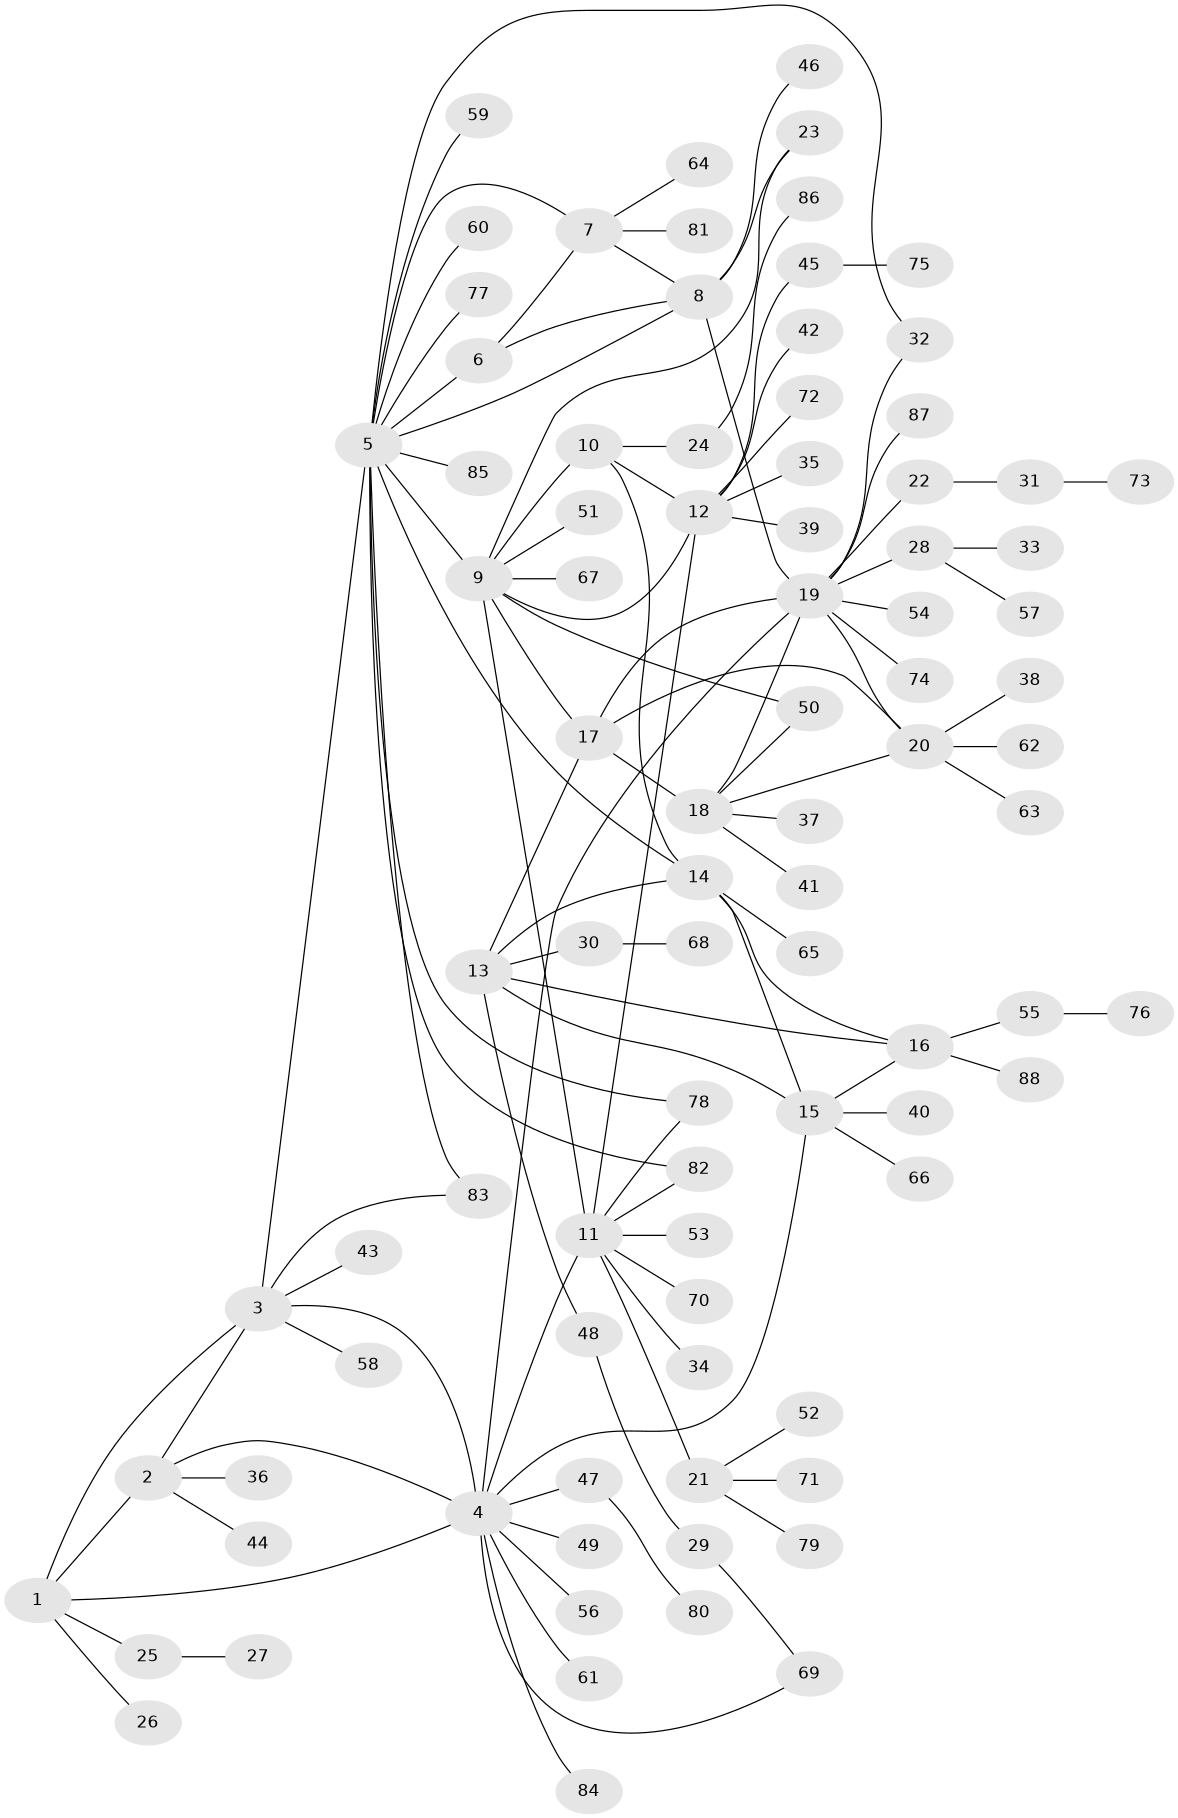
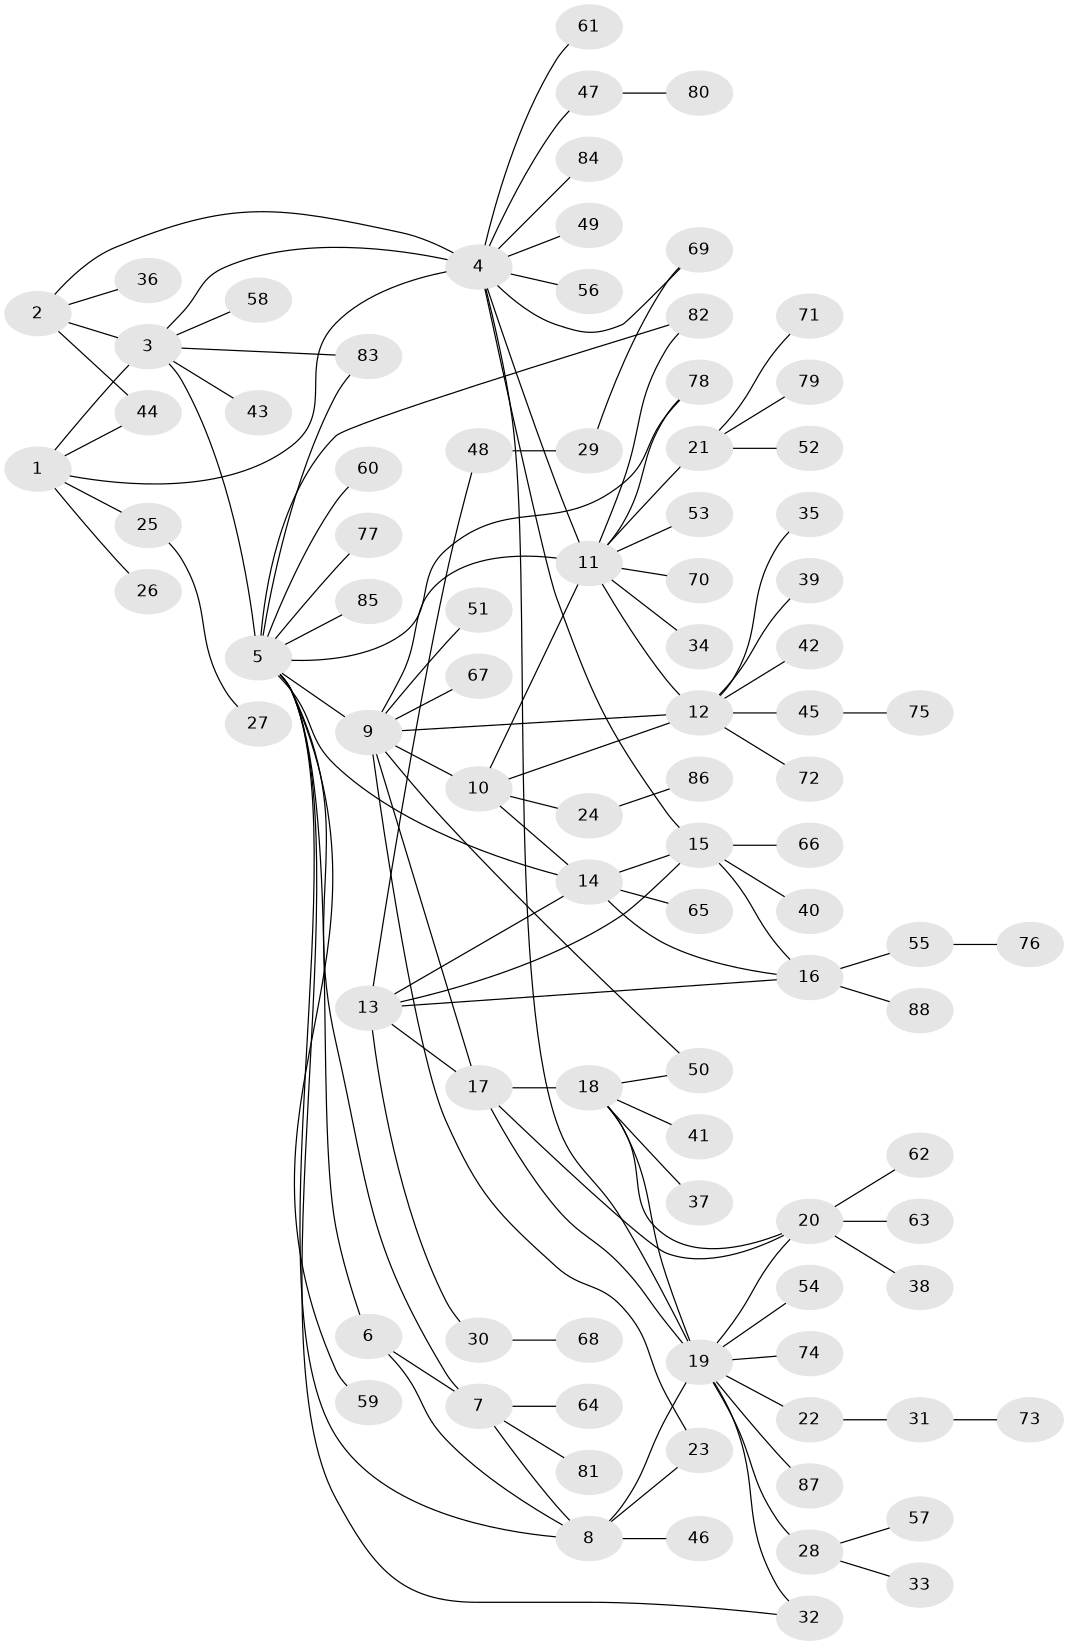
none -> (534, 676)
(93, 1539) -> (93, 441)
